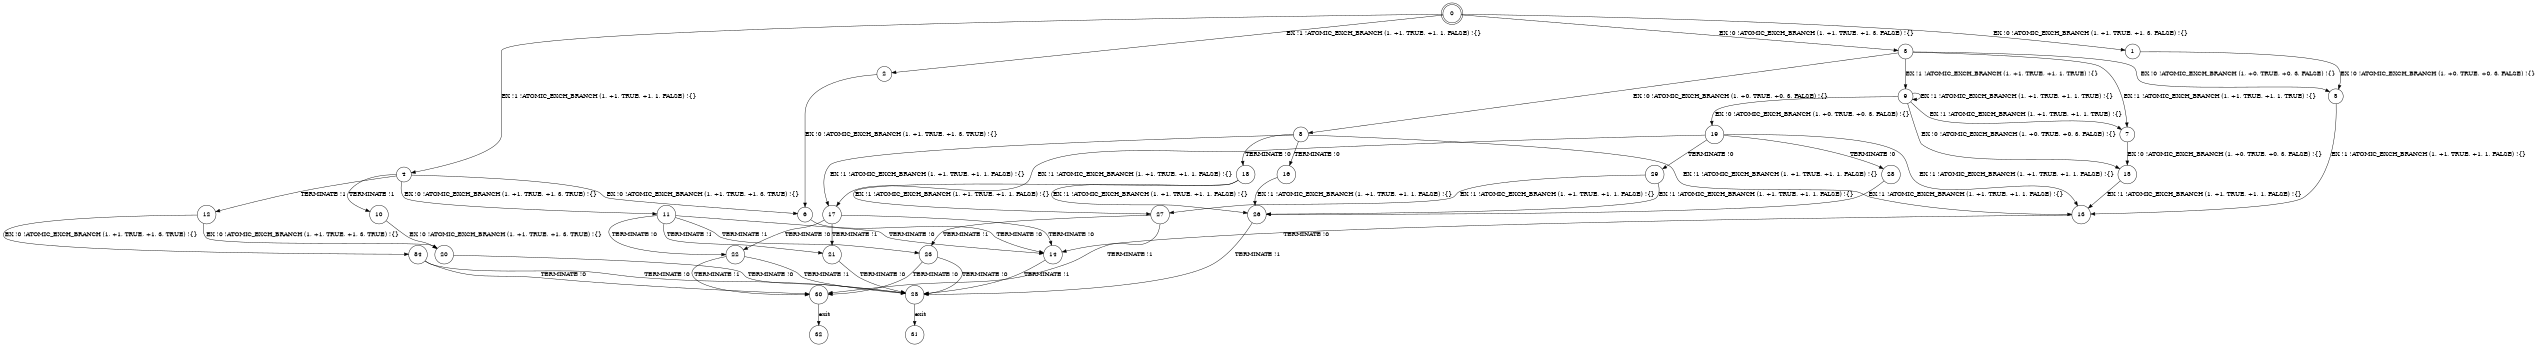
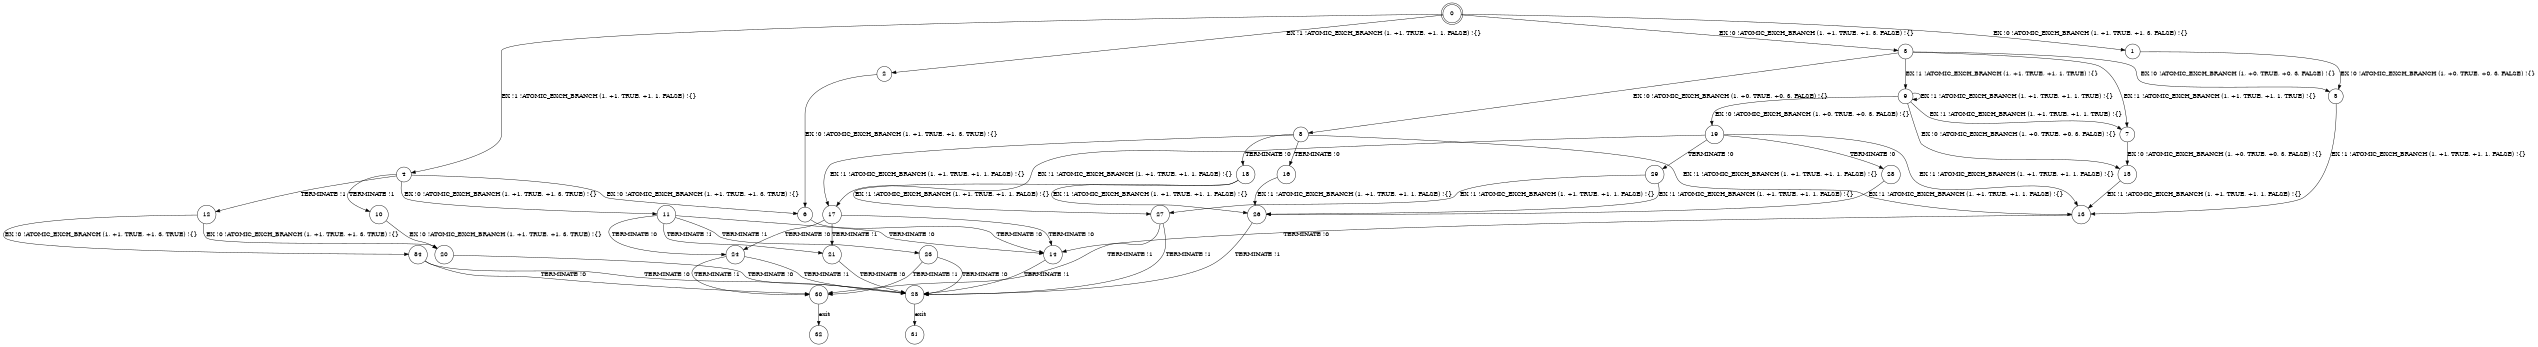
(1039, 220) -> (1079, 286)
(735, 255) -> (735, 255)
(935, 275) -> (935, 275)
